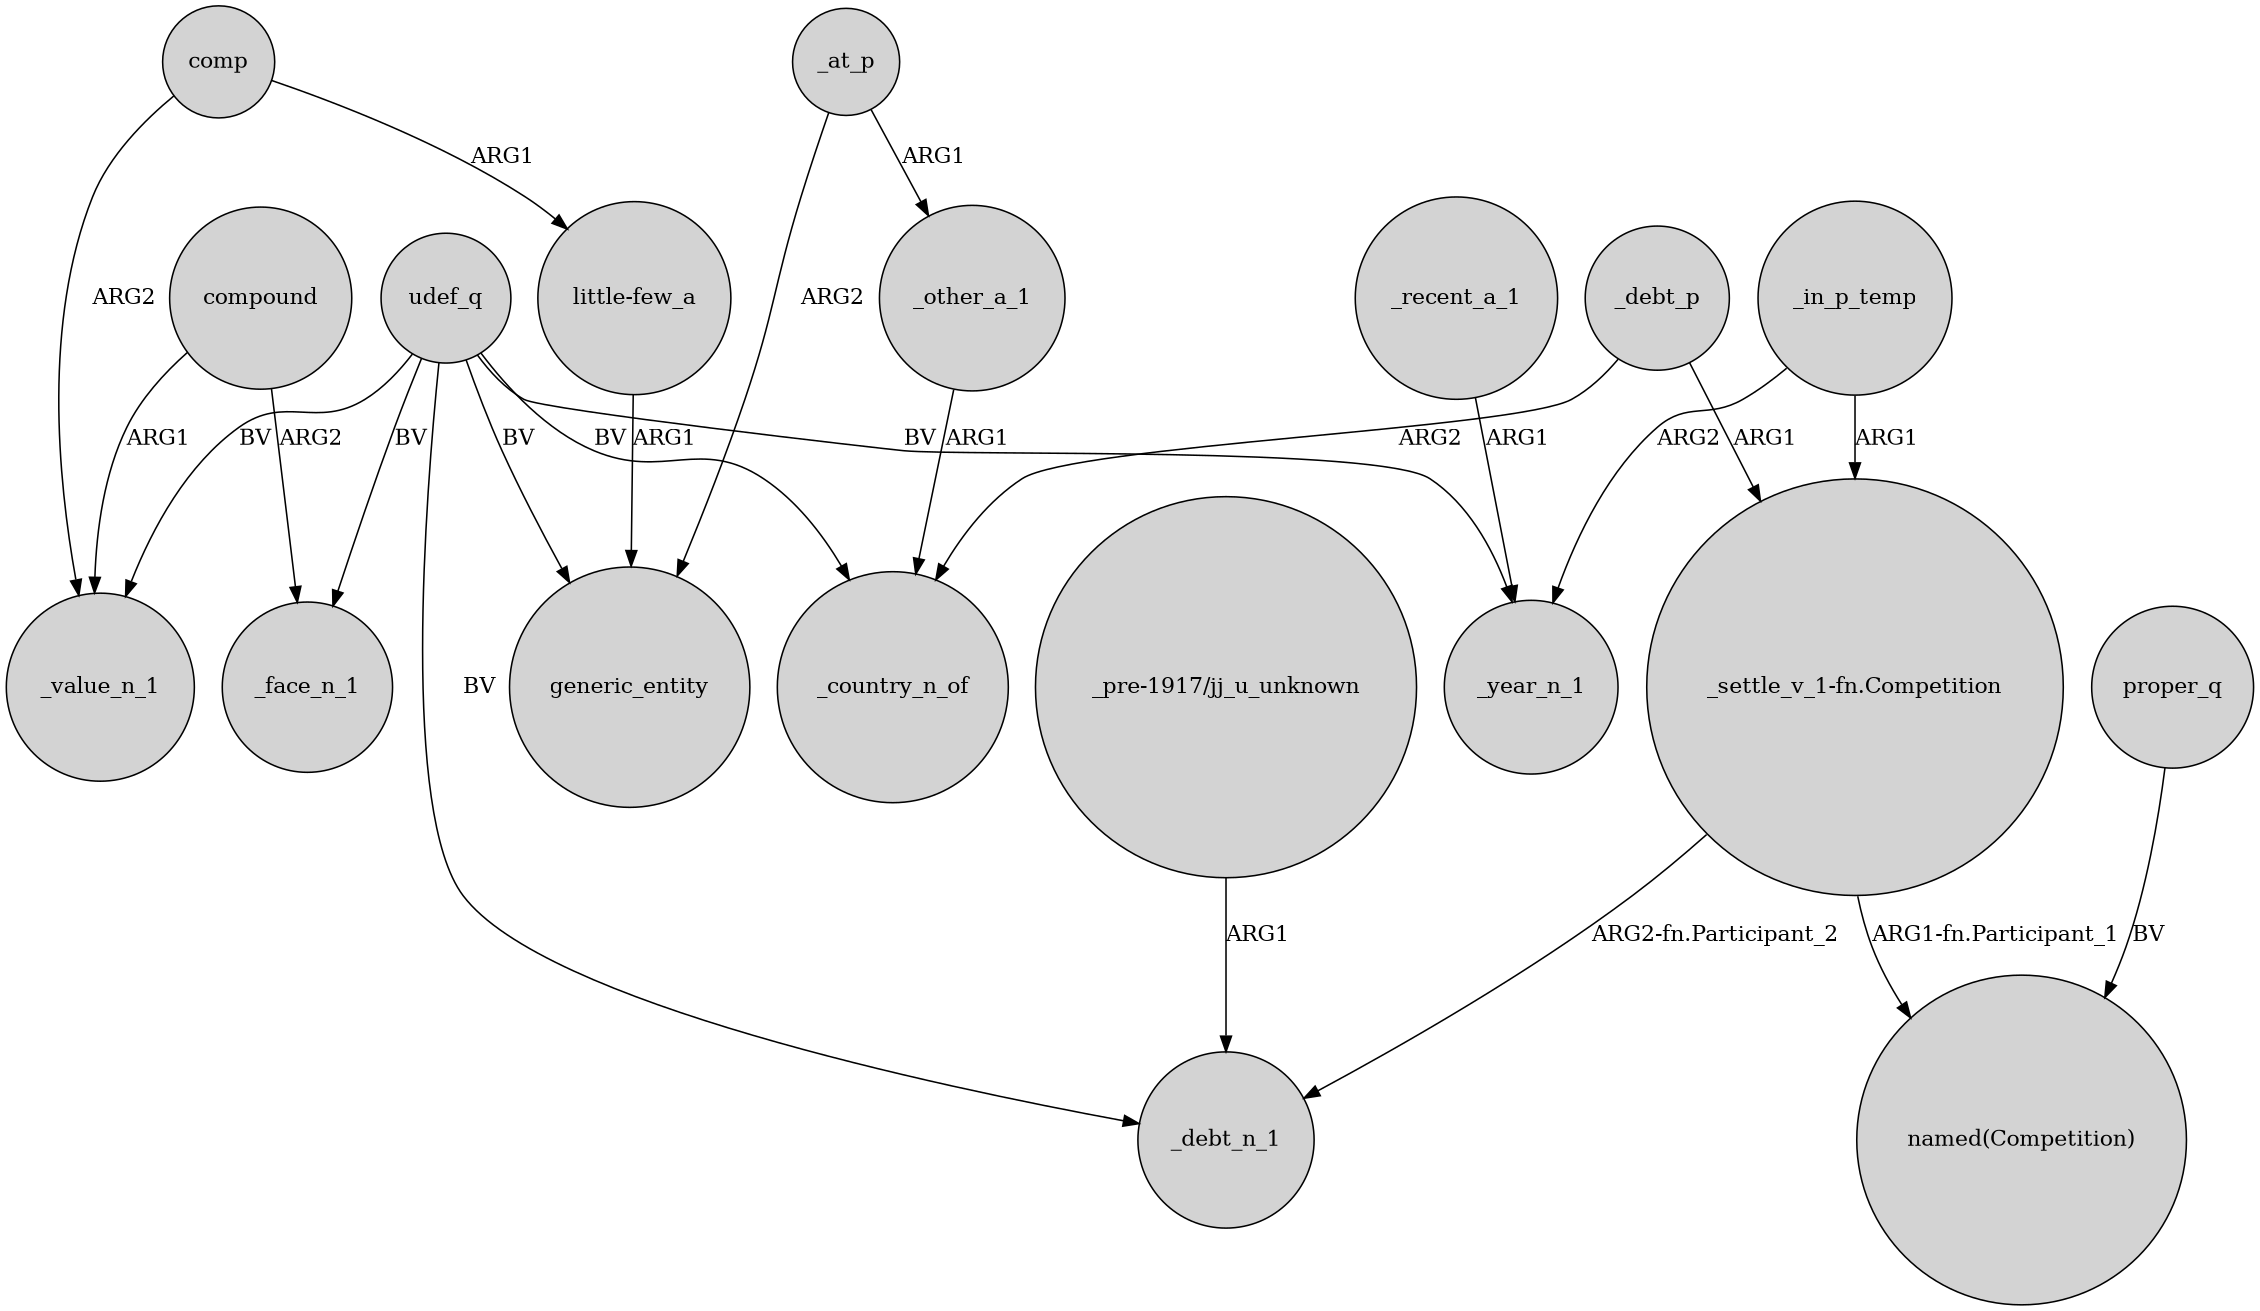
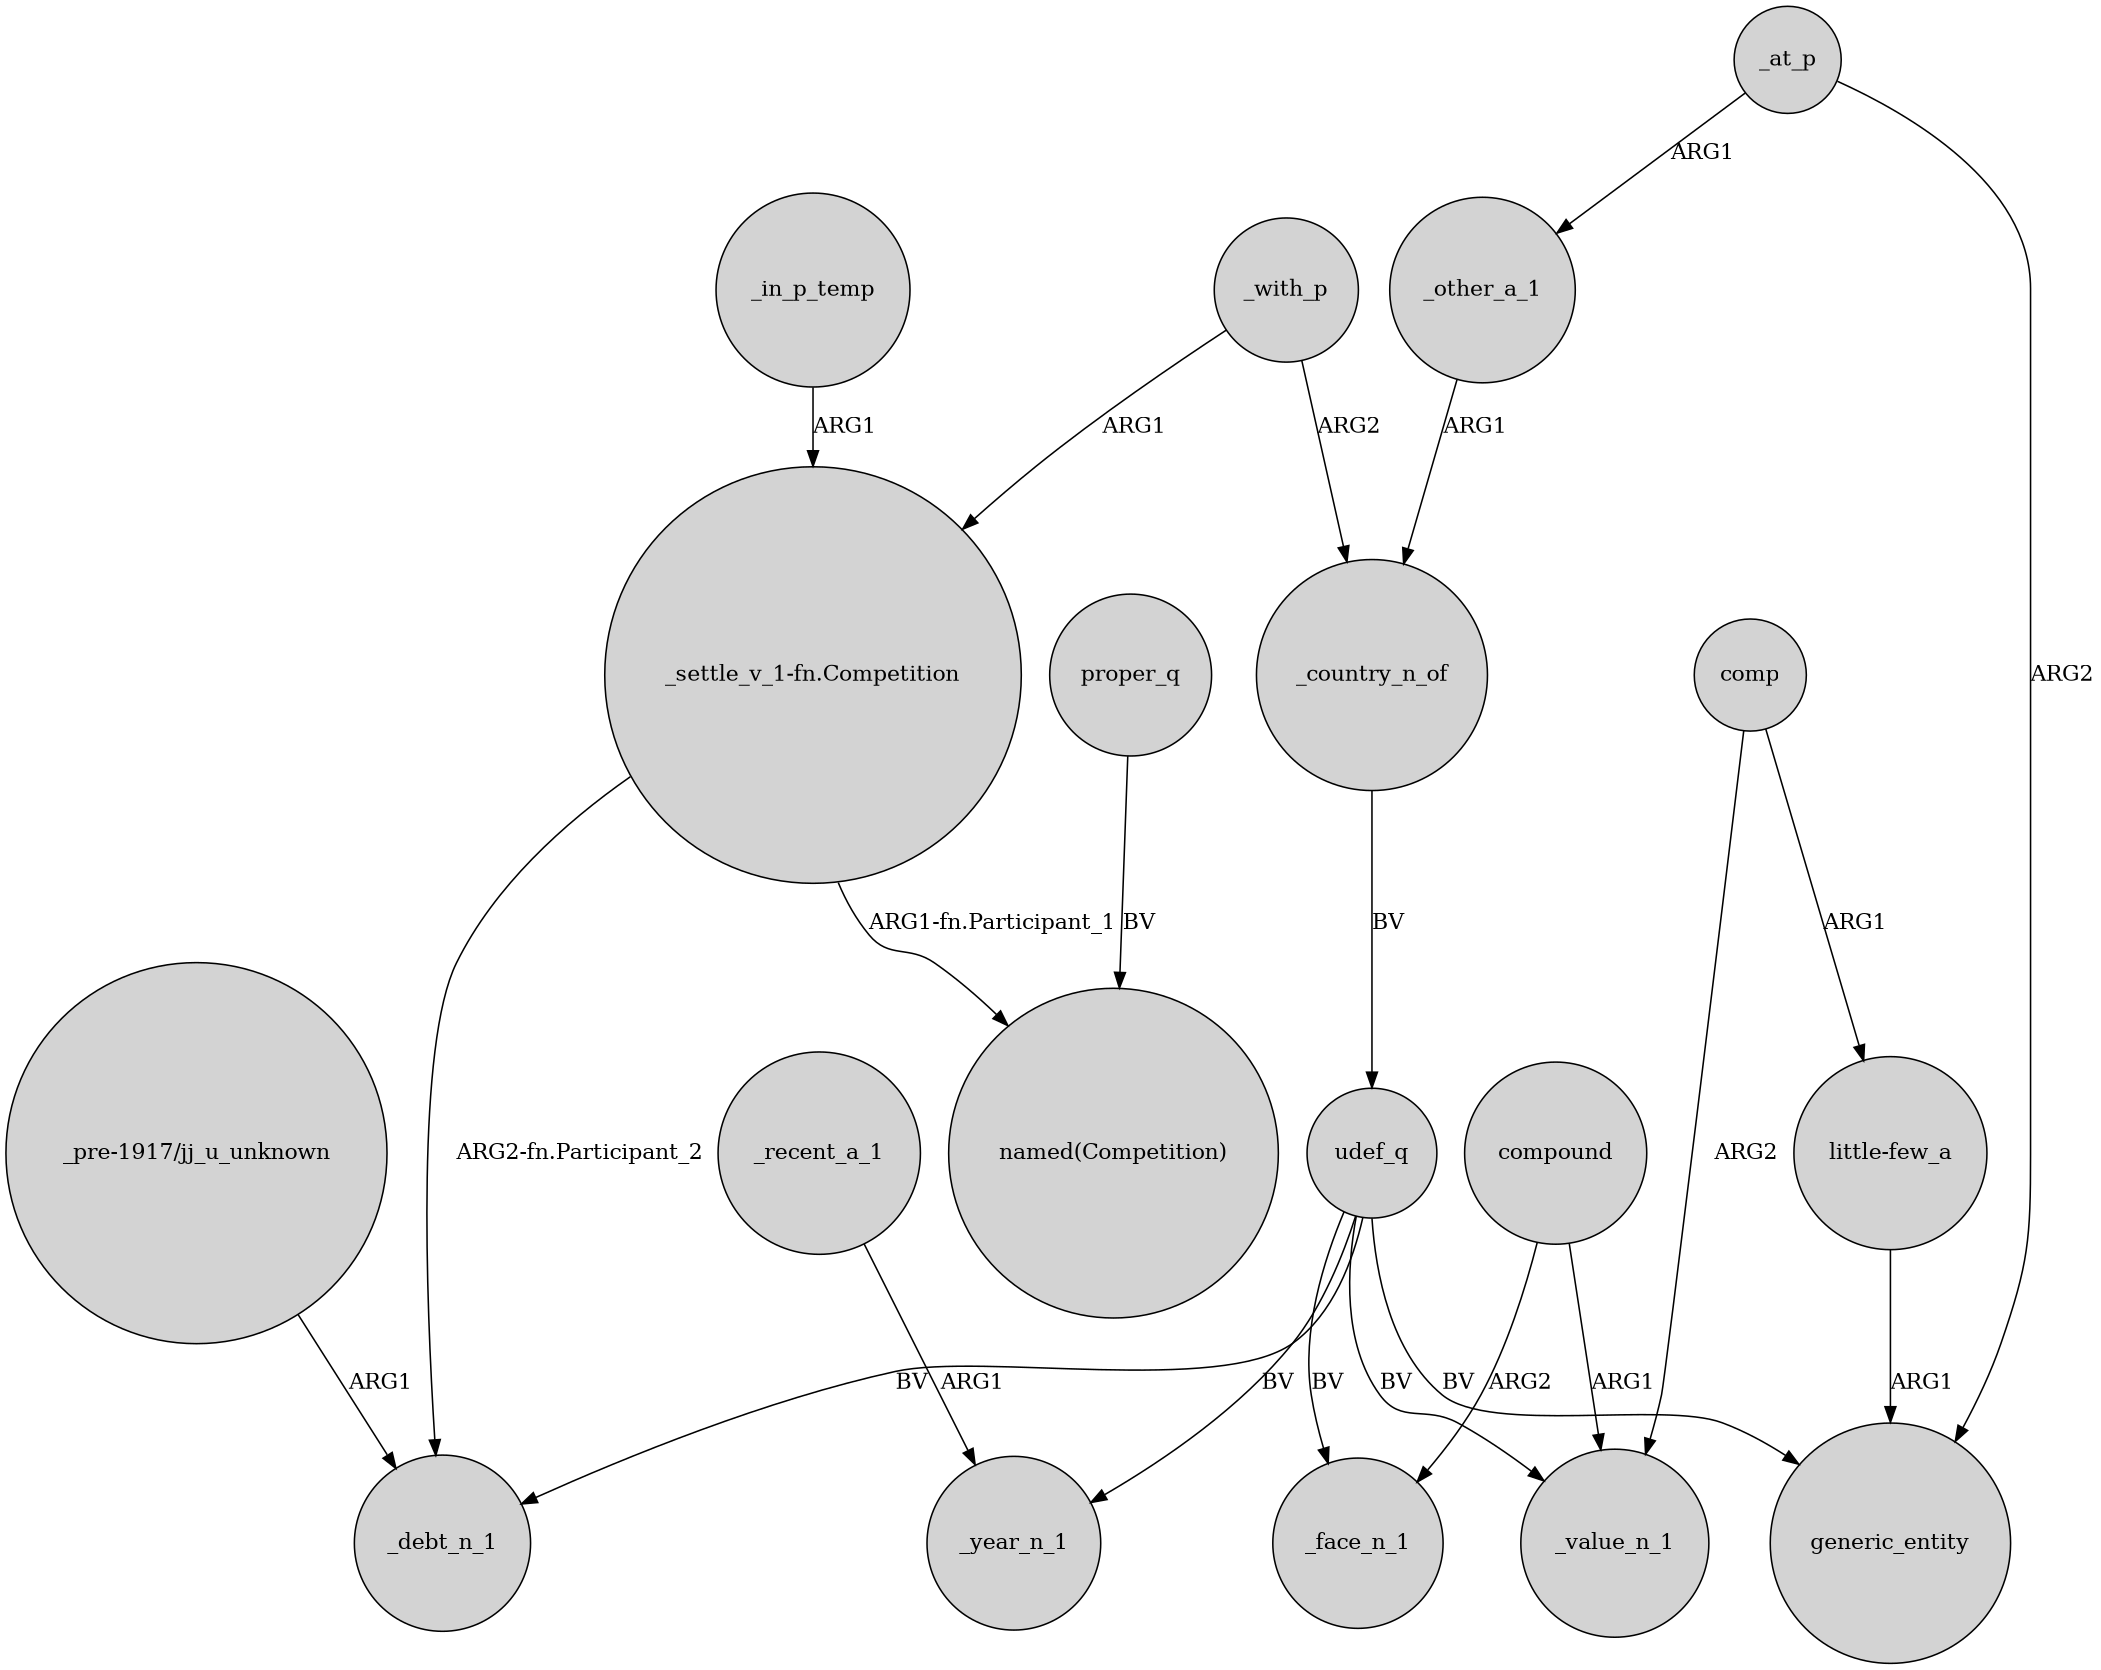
(1657, 298) -> (1286, 290)
(1641, 443) -> none
(664, 461) -> (1372, 931)
